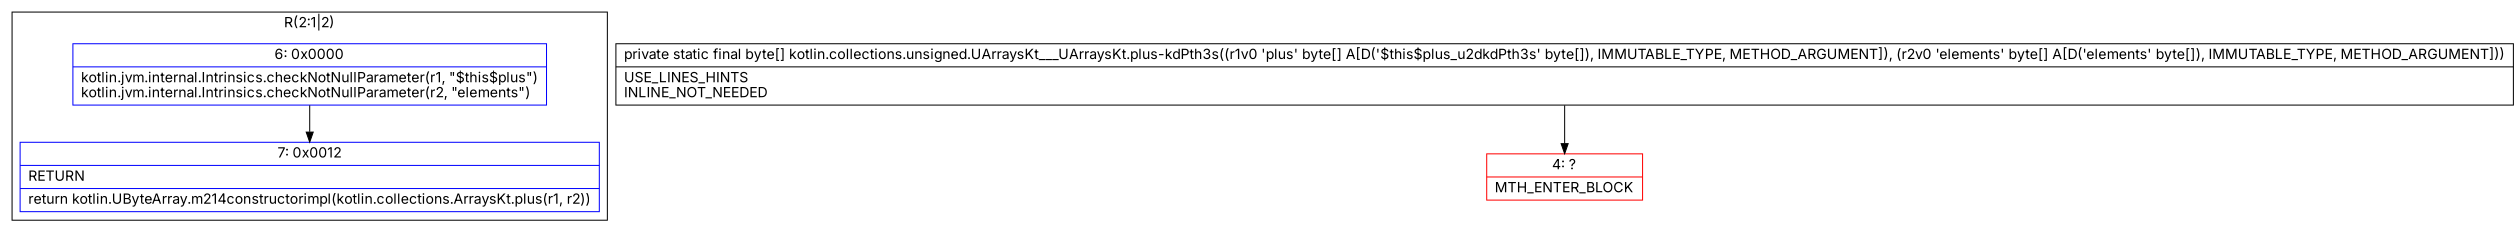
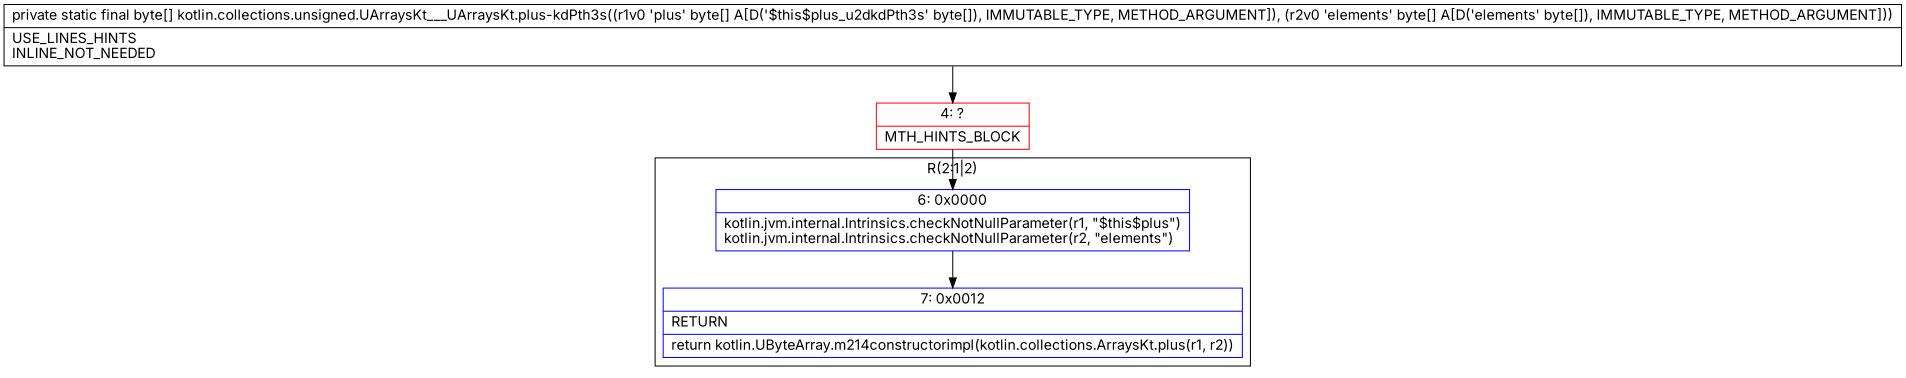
none -> (953, 164)
(1565, 188) -> (953, 137)
